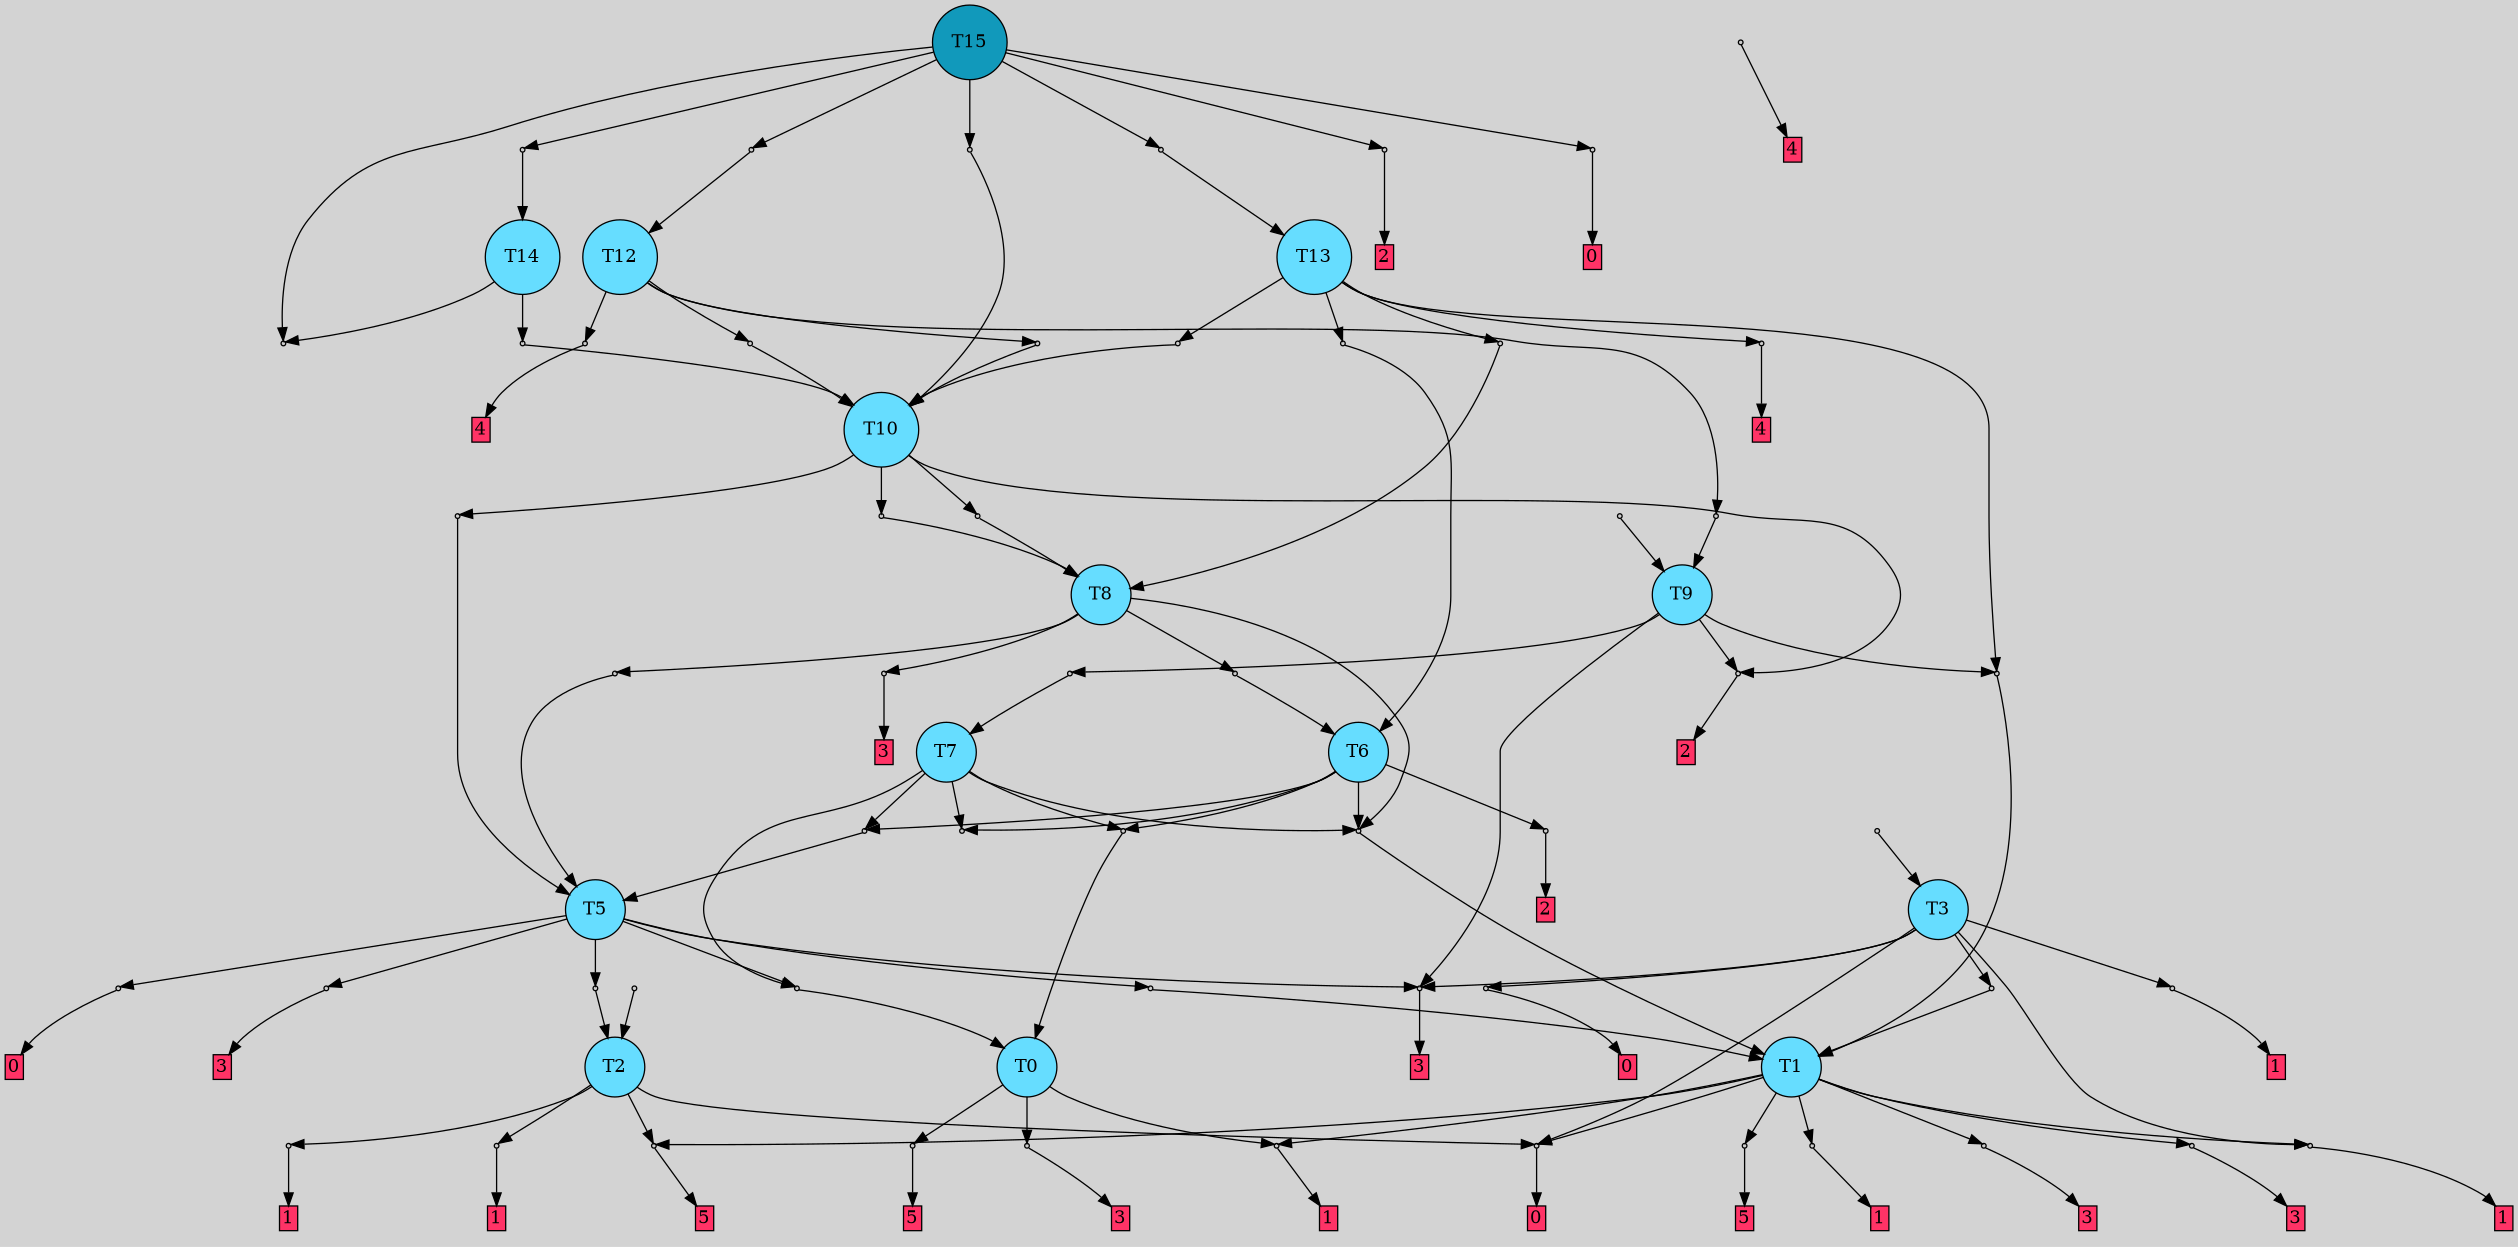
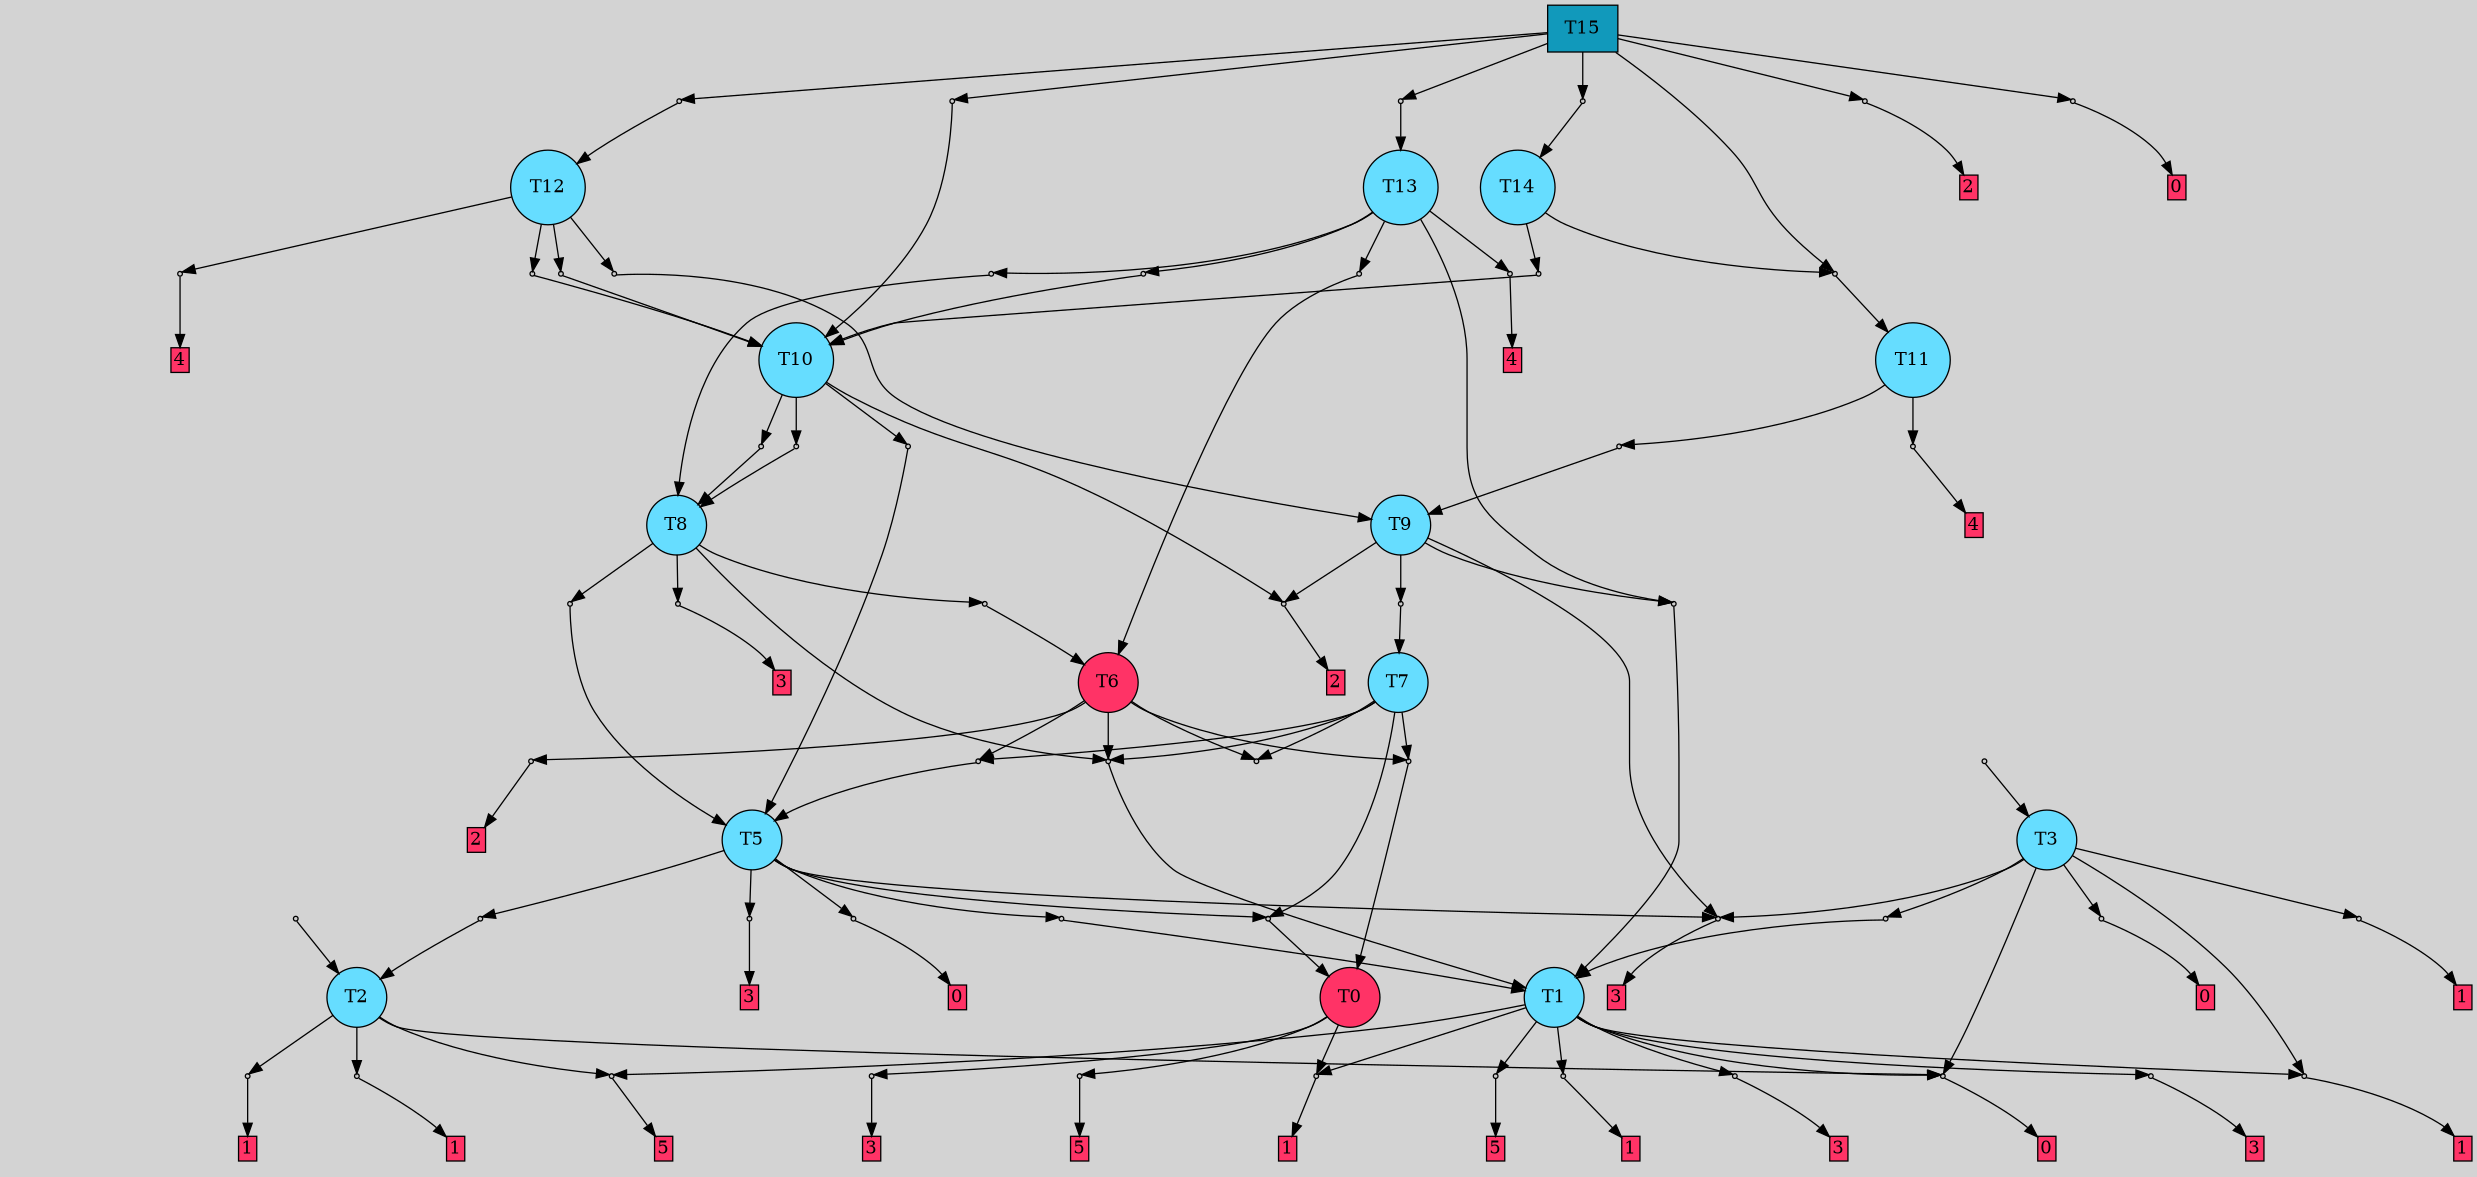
(970, 42) -> (1583, 29)
none -> (1913, 360)
(1358, 752) -> (1108, 683)
(1027, 1067) -> (1350, 997)
